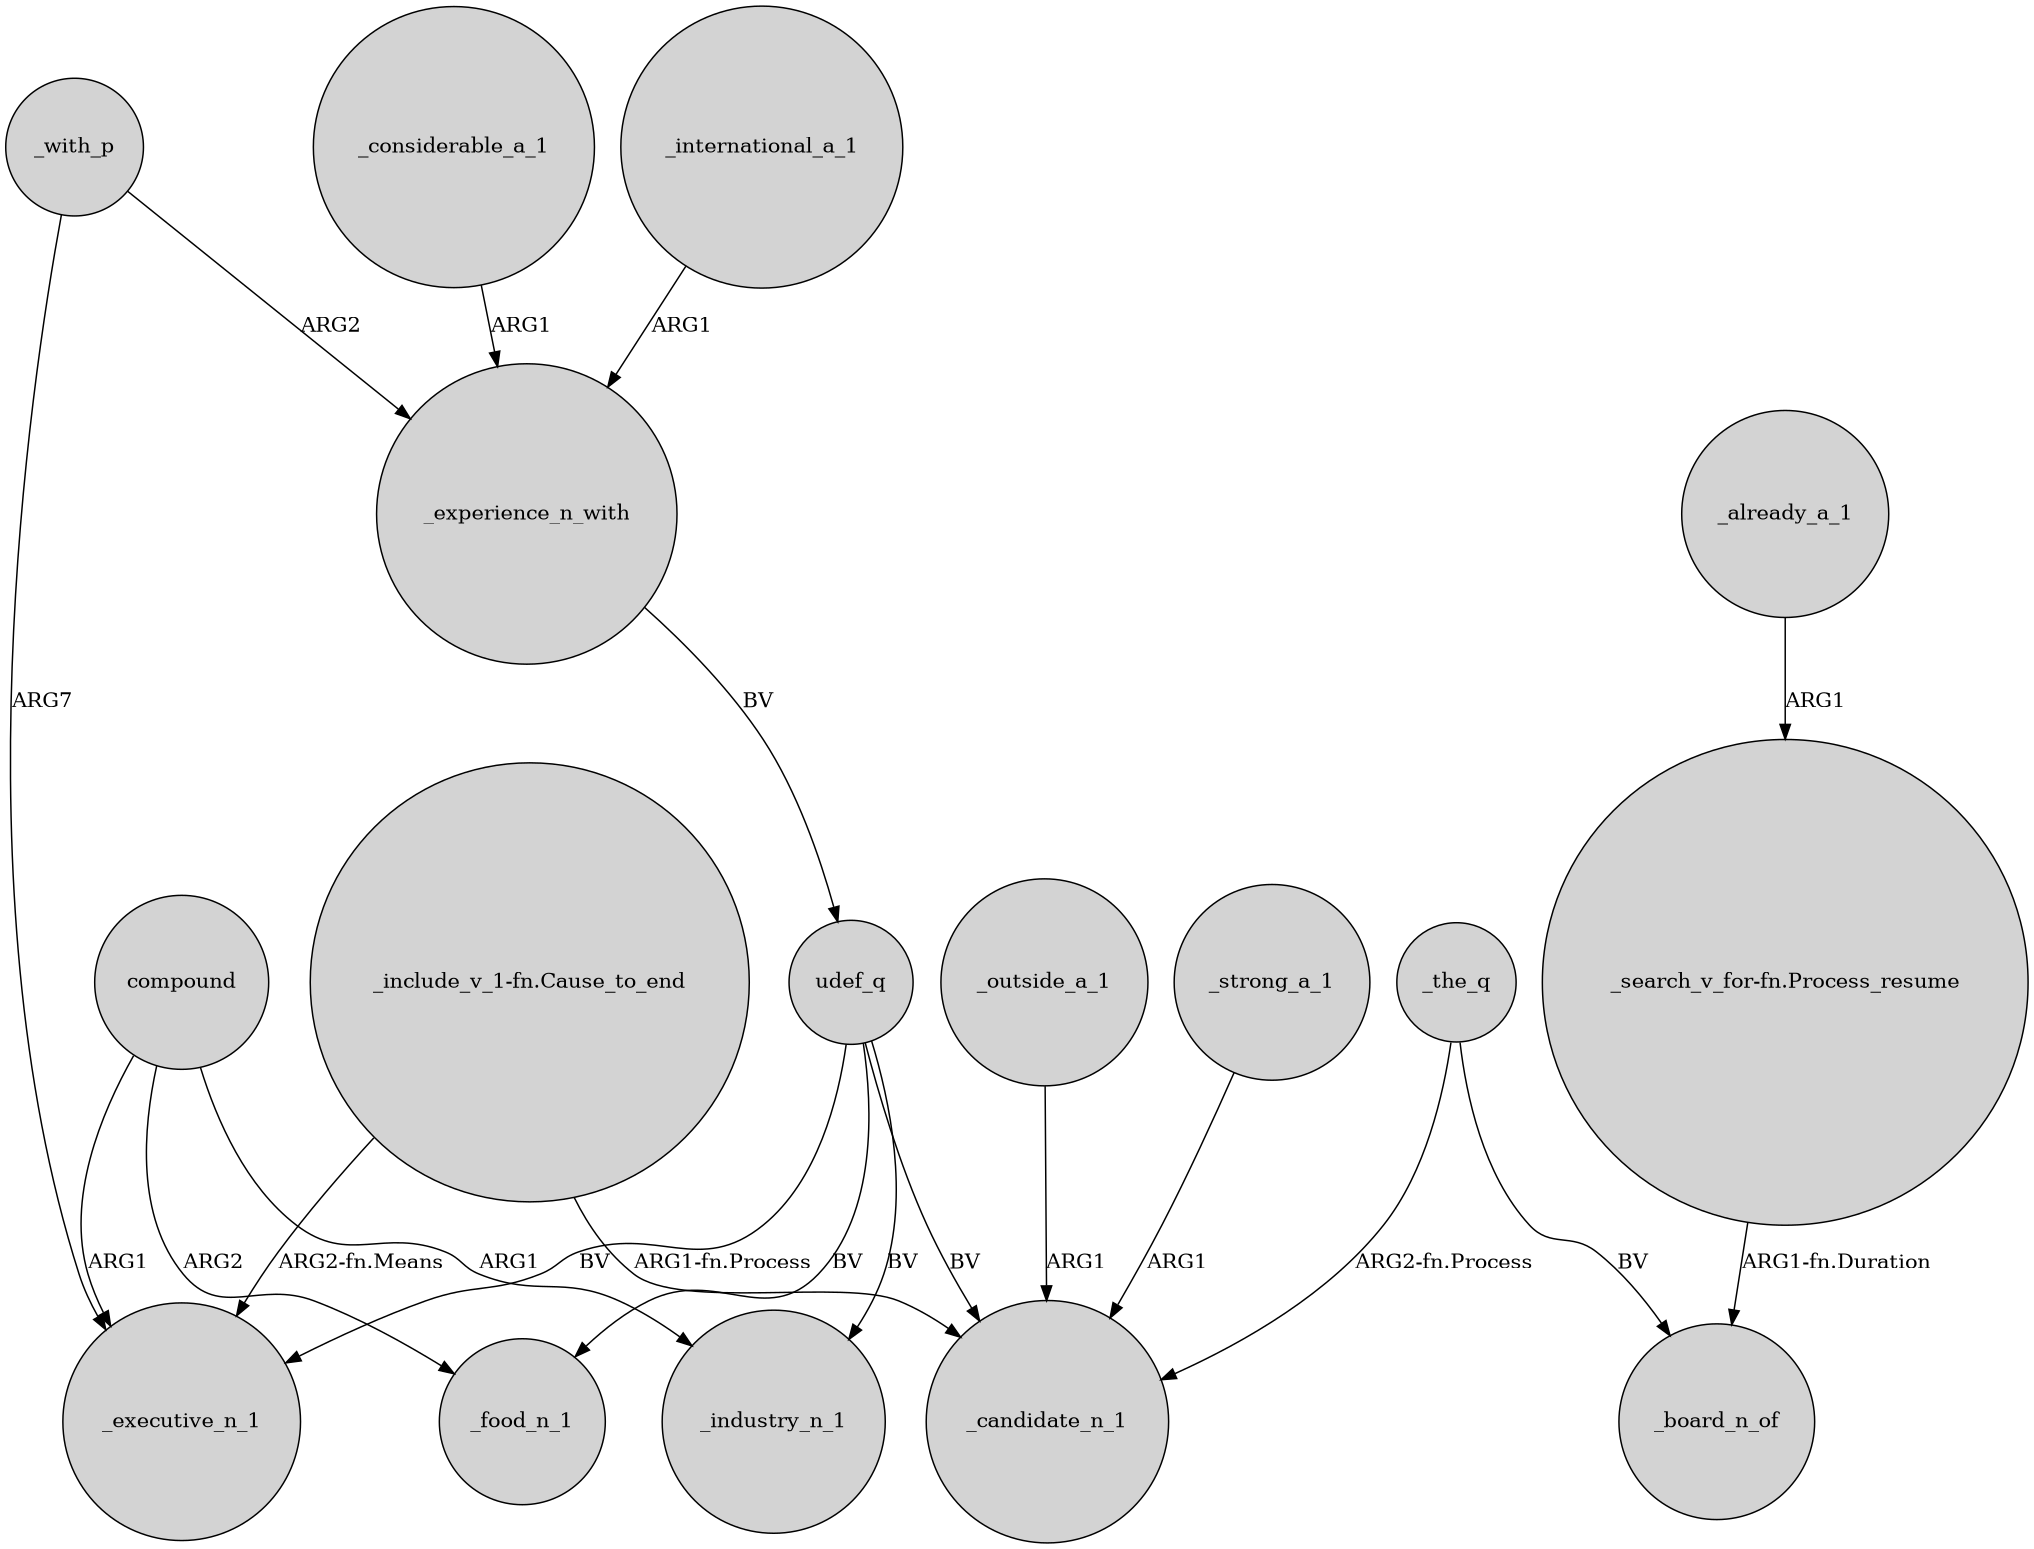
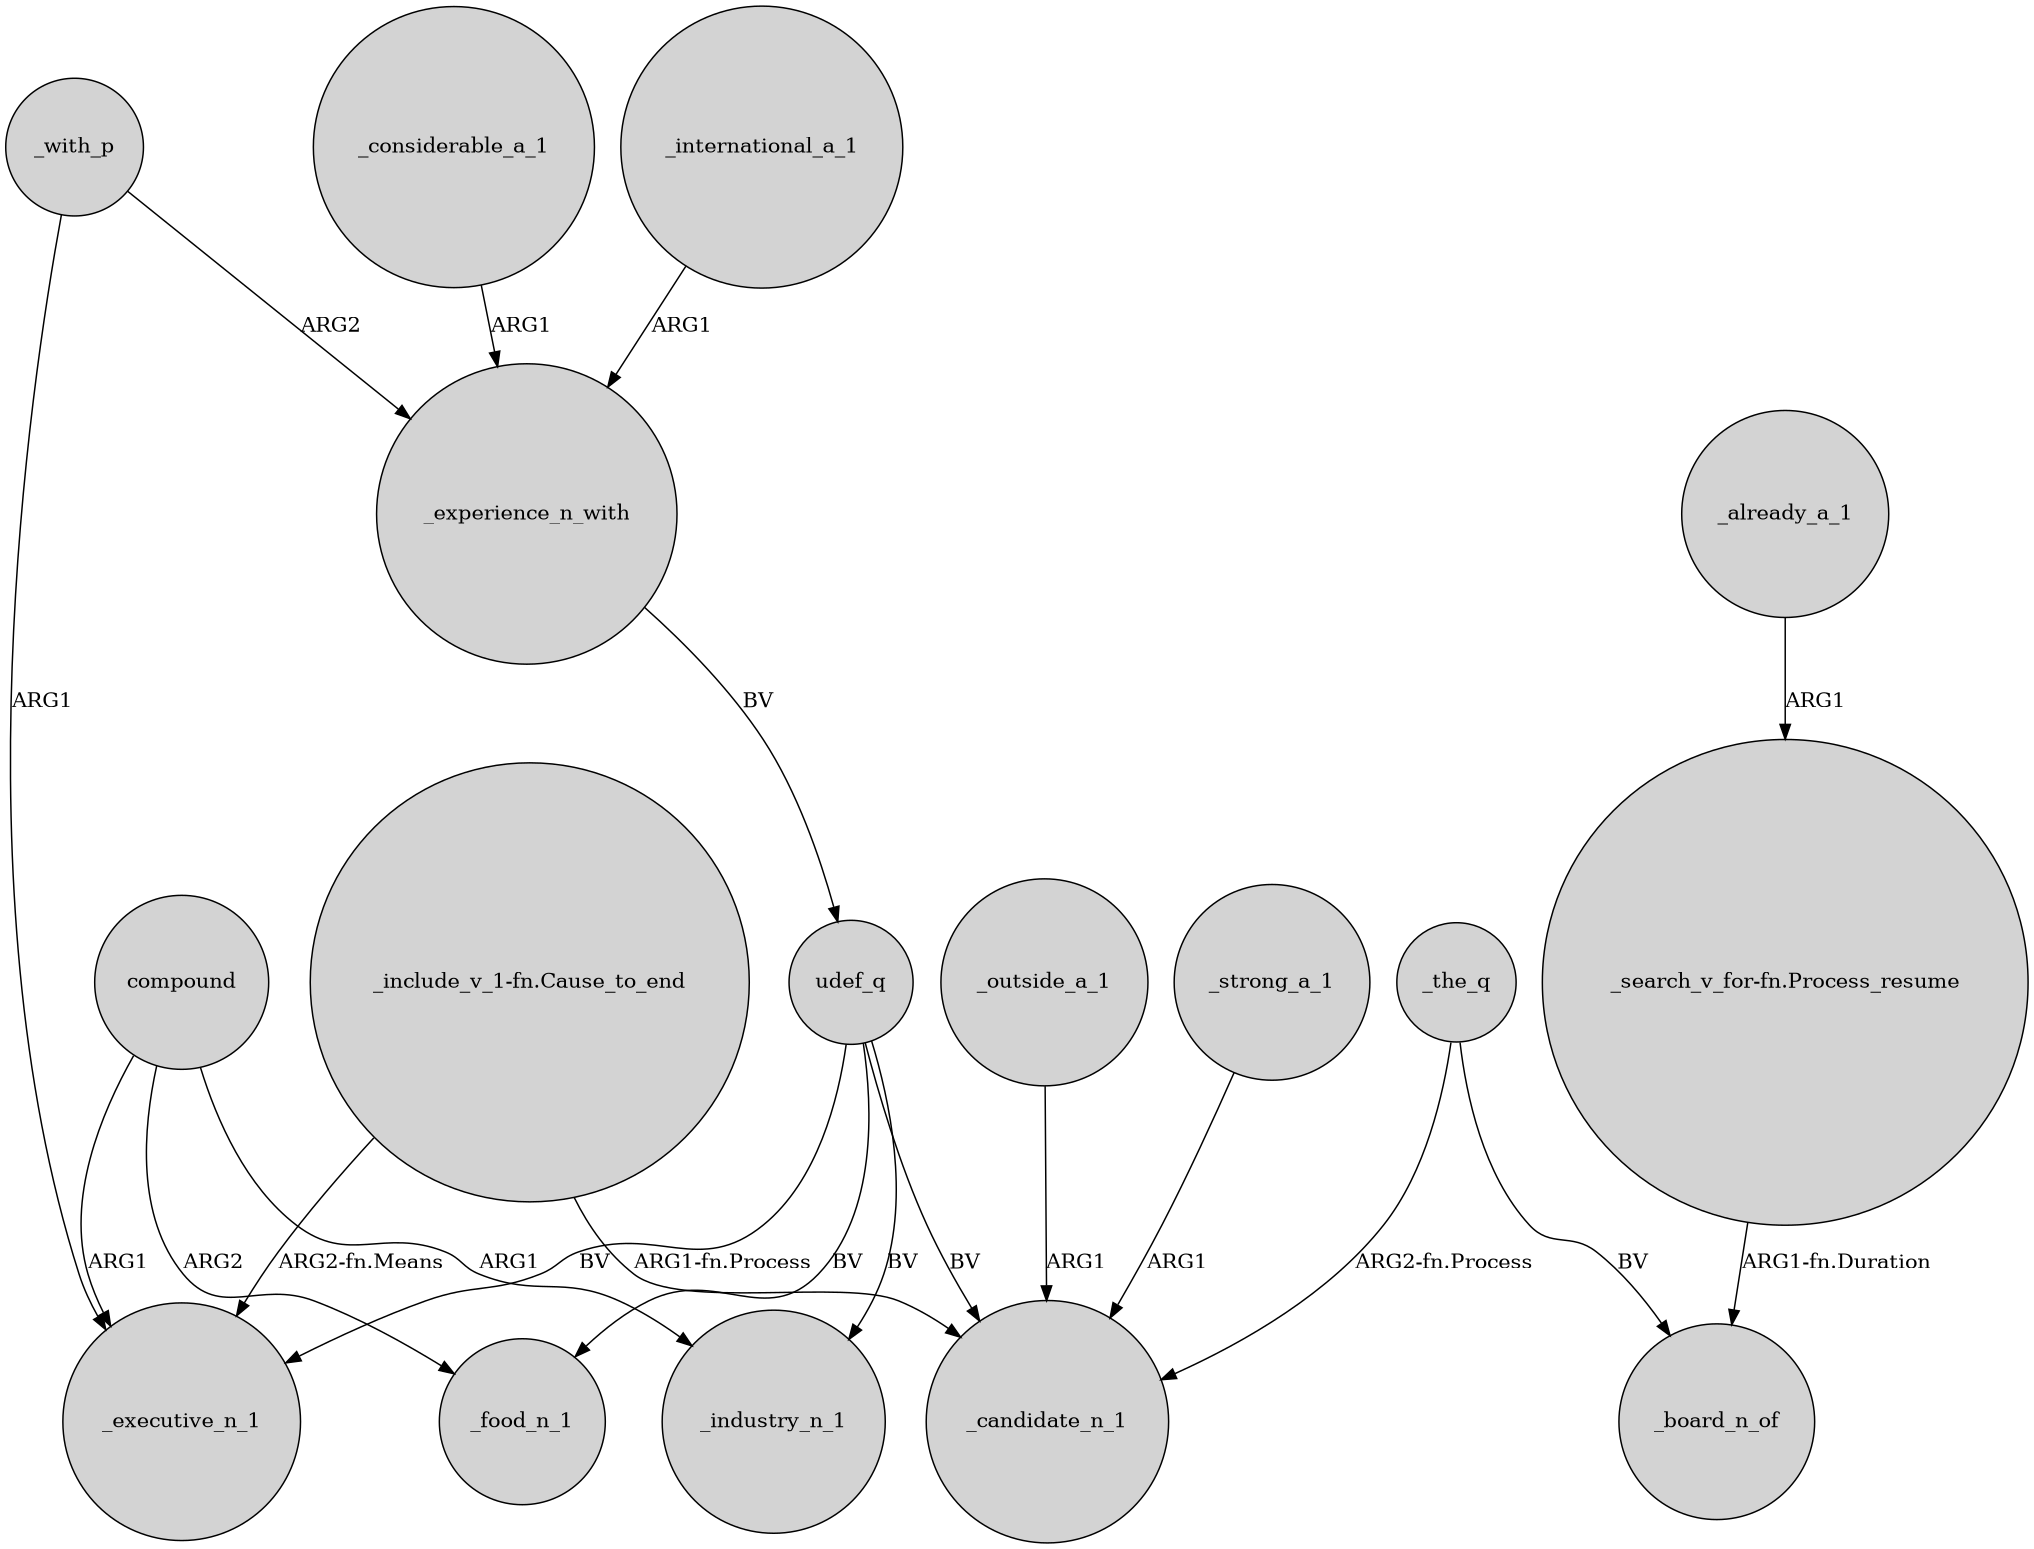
(43, 702) -> (43, 702)
